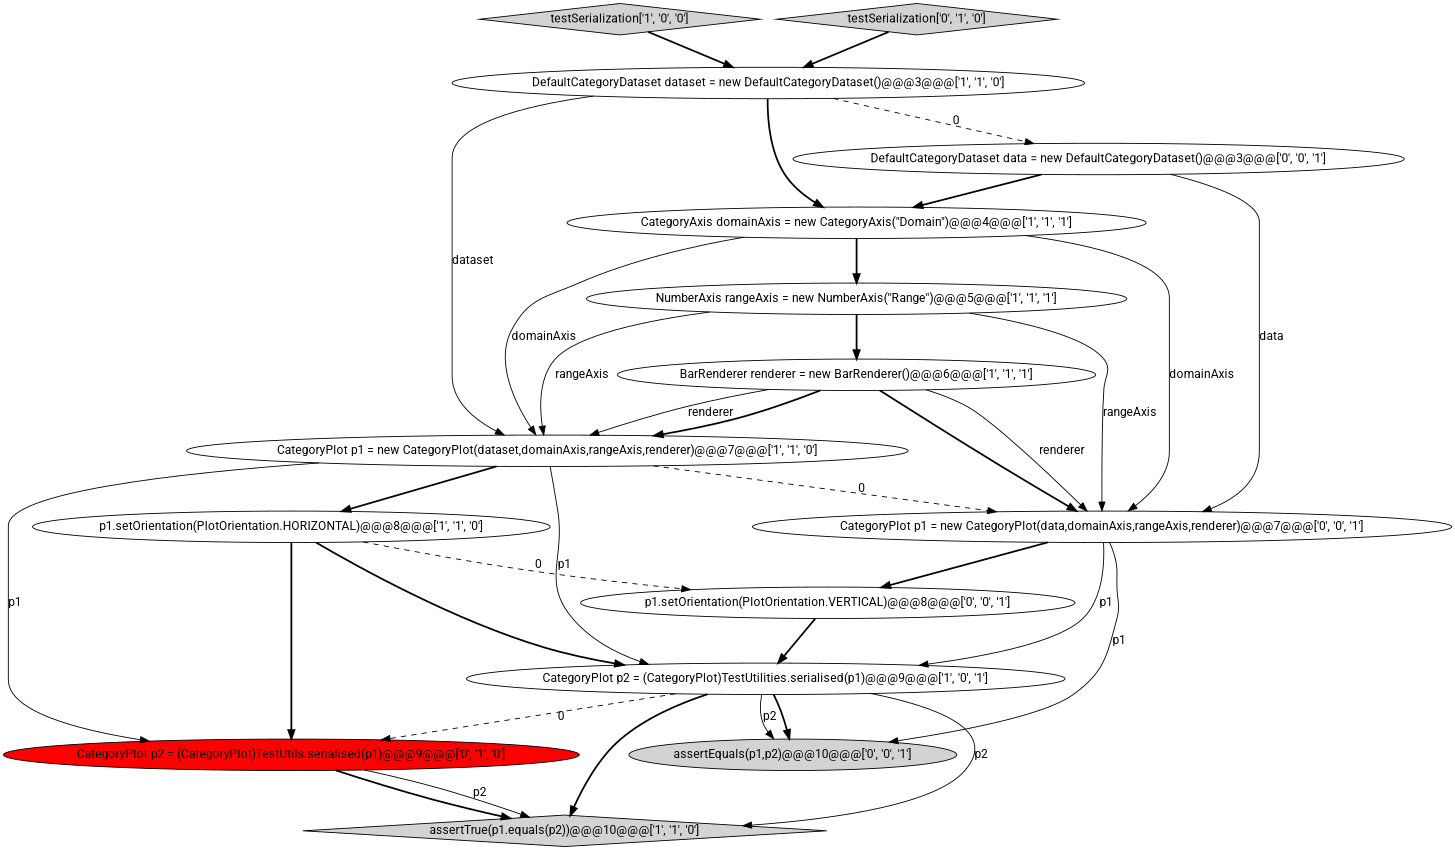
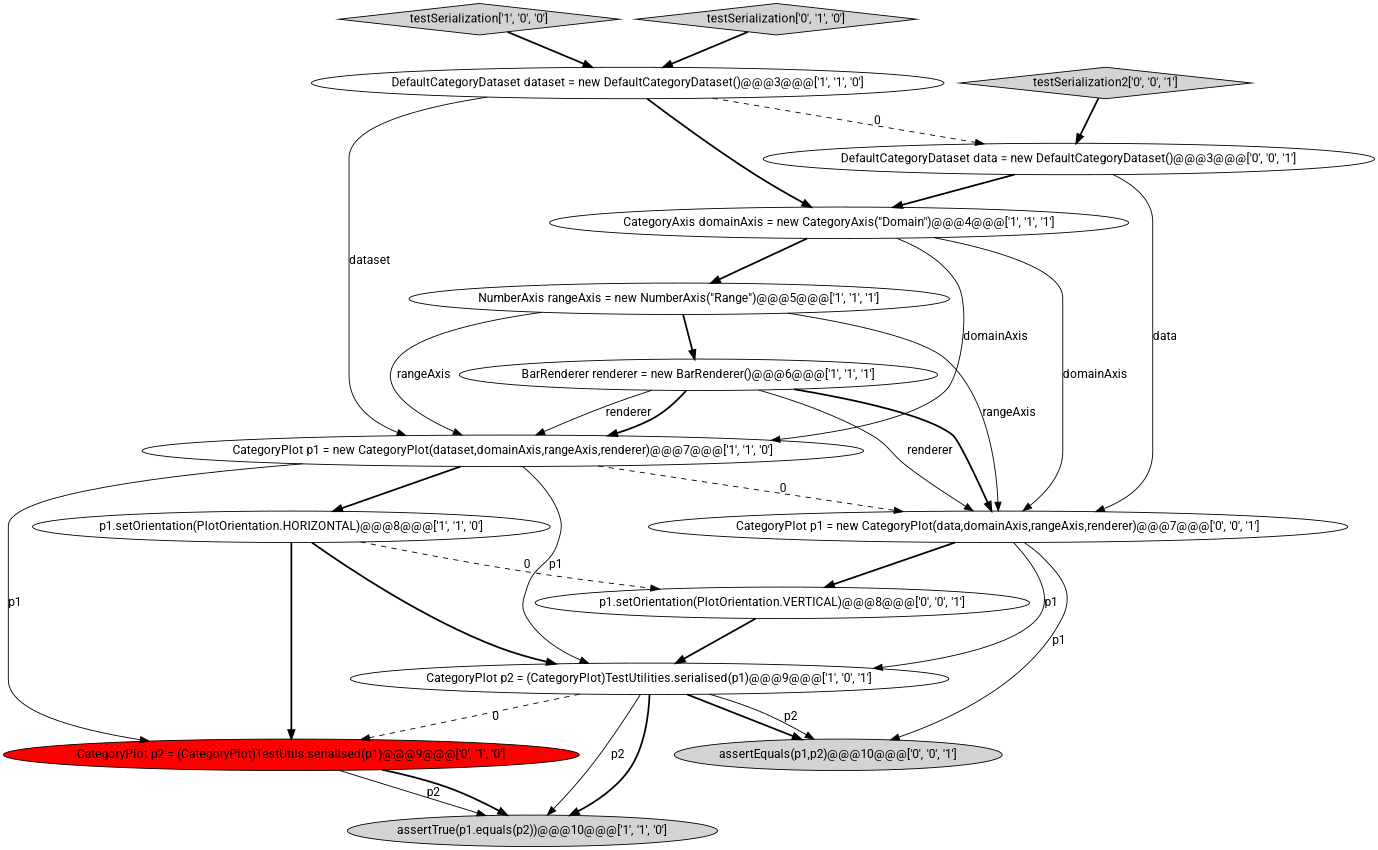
none -> (1106, 83)
(565, 831) -> (532, 831)
